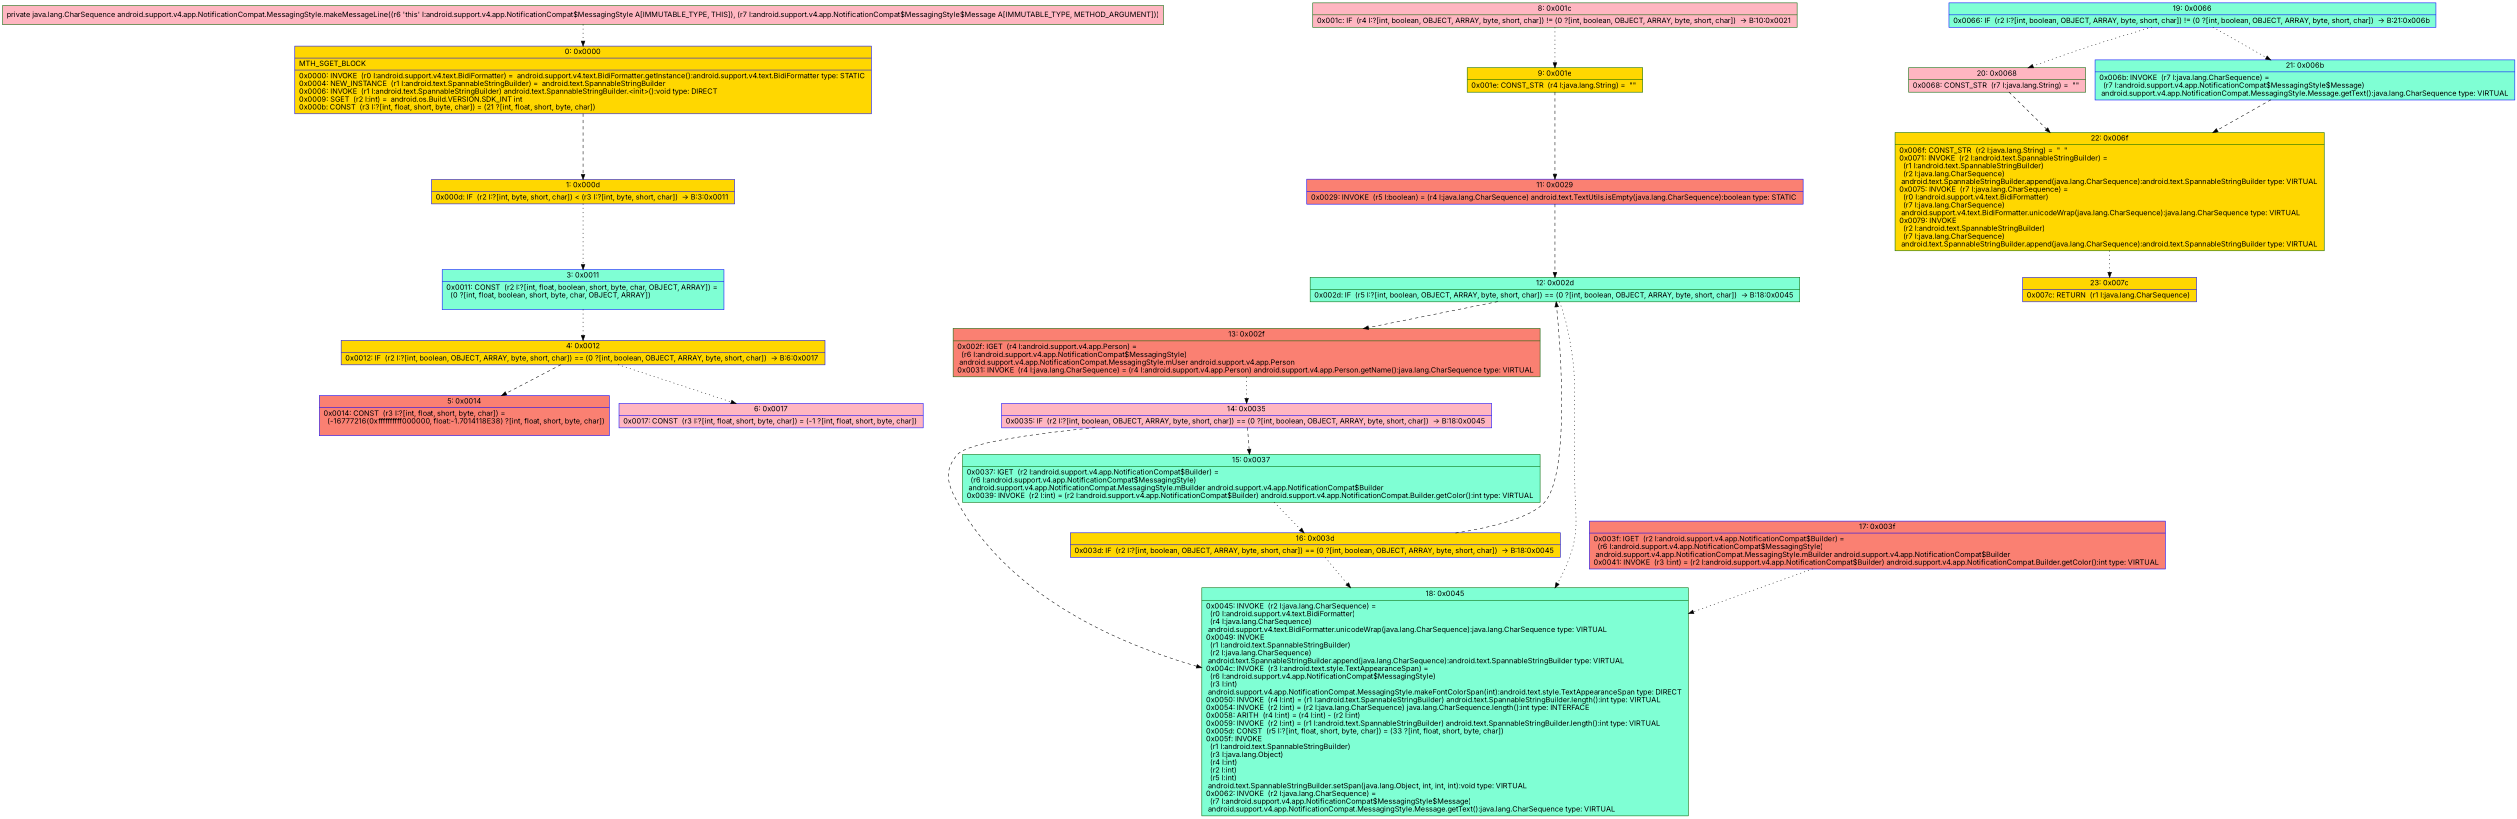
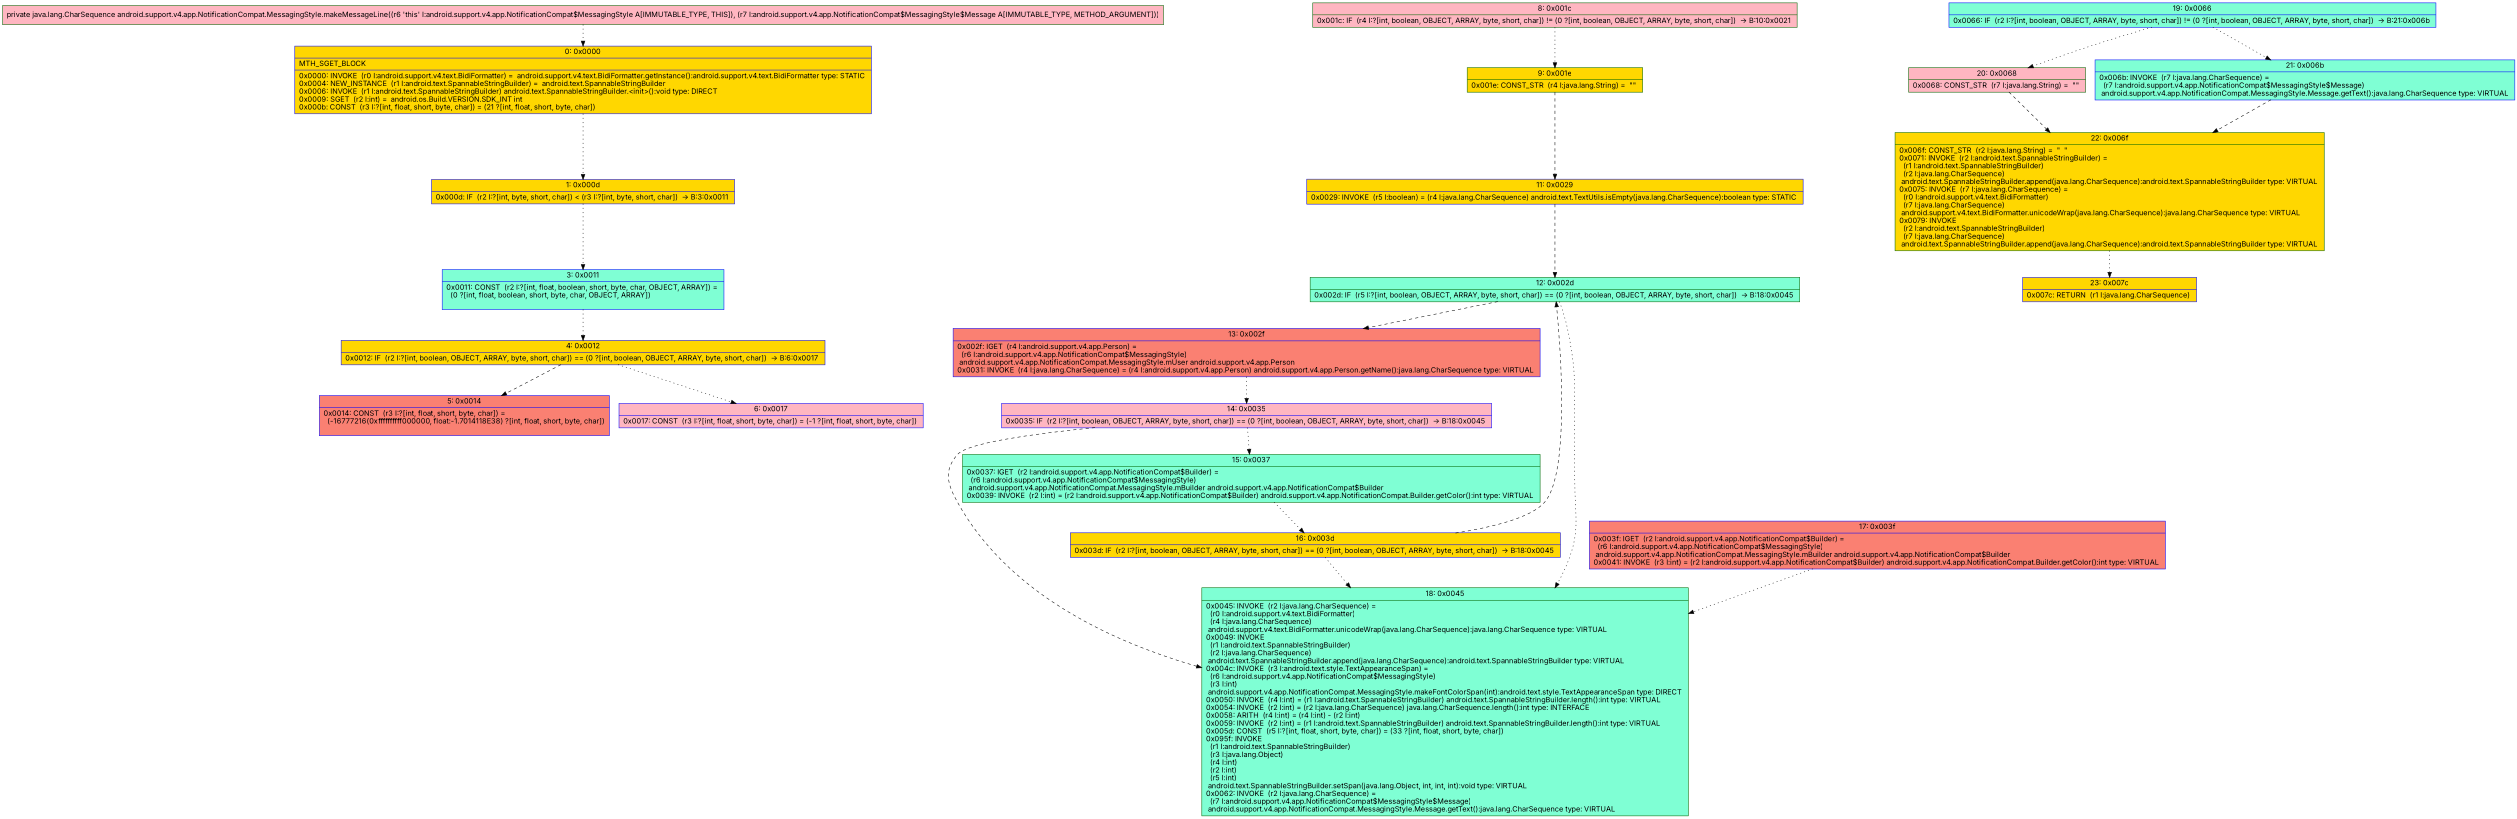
(583, 144) -> (583, 144)
(1555, 192) -> (1555, 192)
(1247, 353) -> (1247, 353)
(1248, 438) -> (1248, 438)
(1236, 739) -> (1236, 739)
